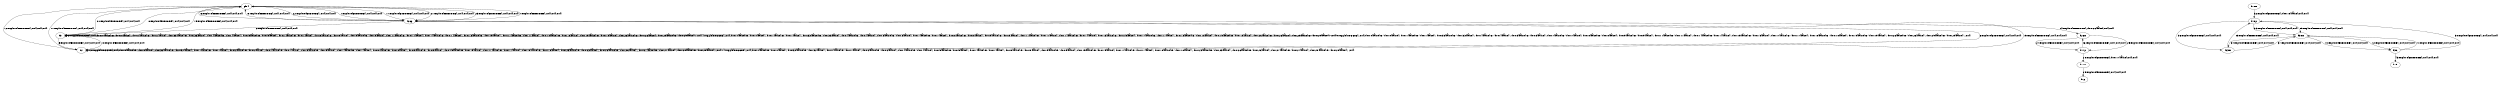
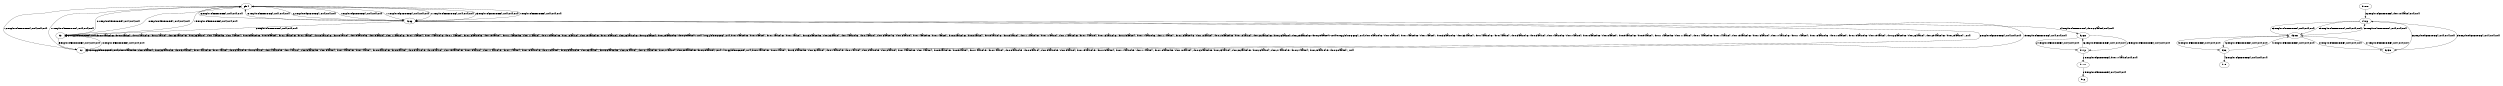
(2393, 28) -> (2334, 34)
